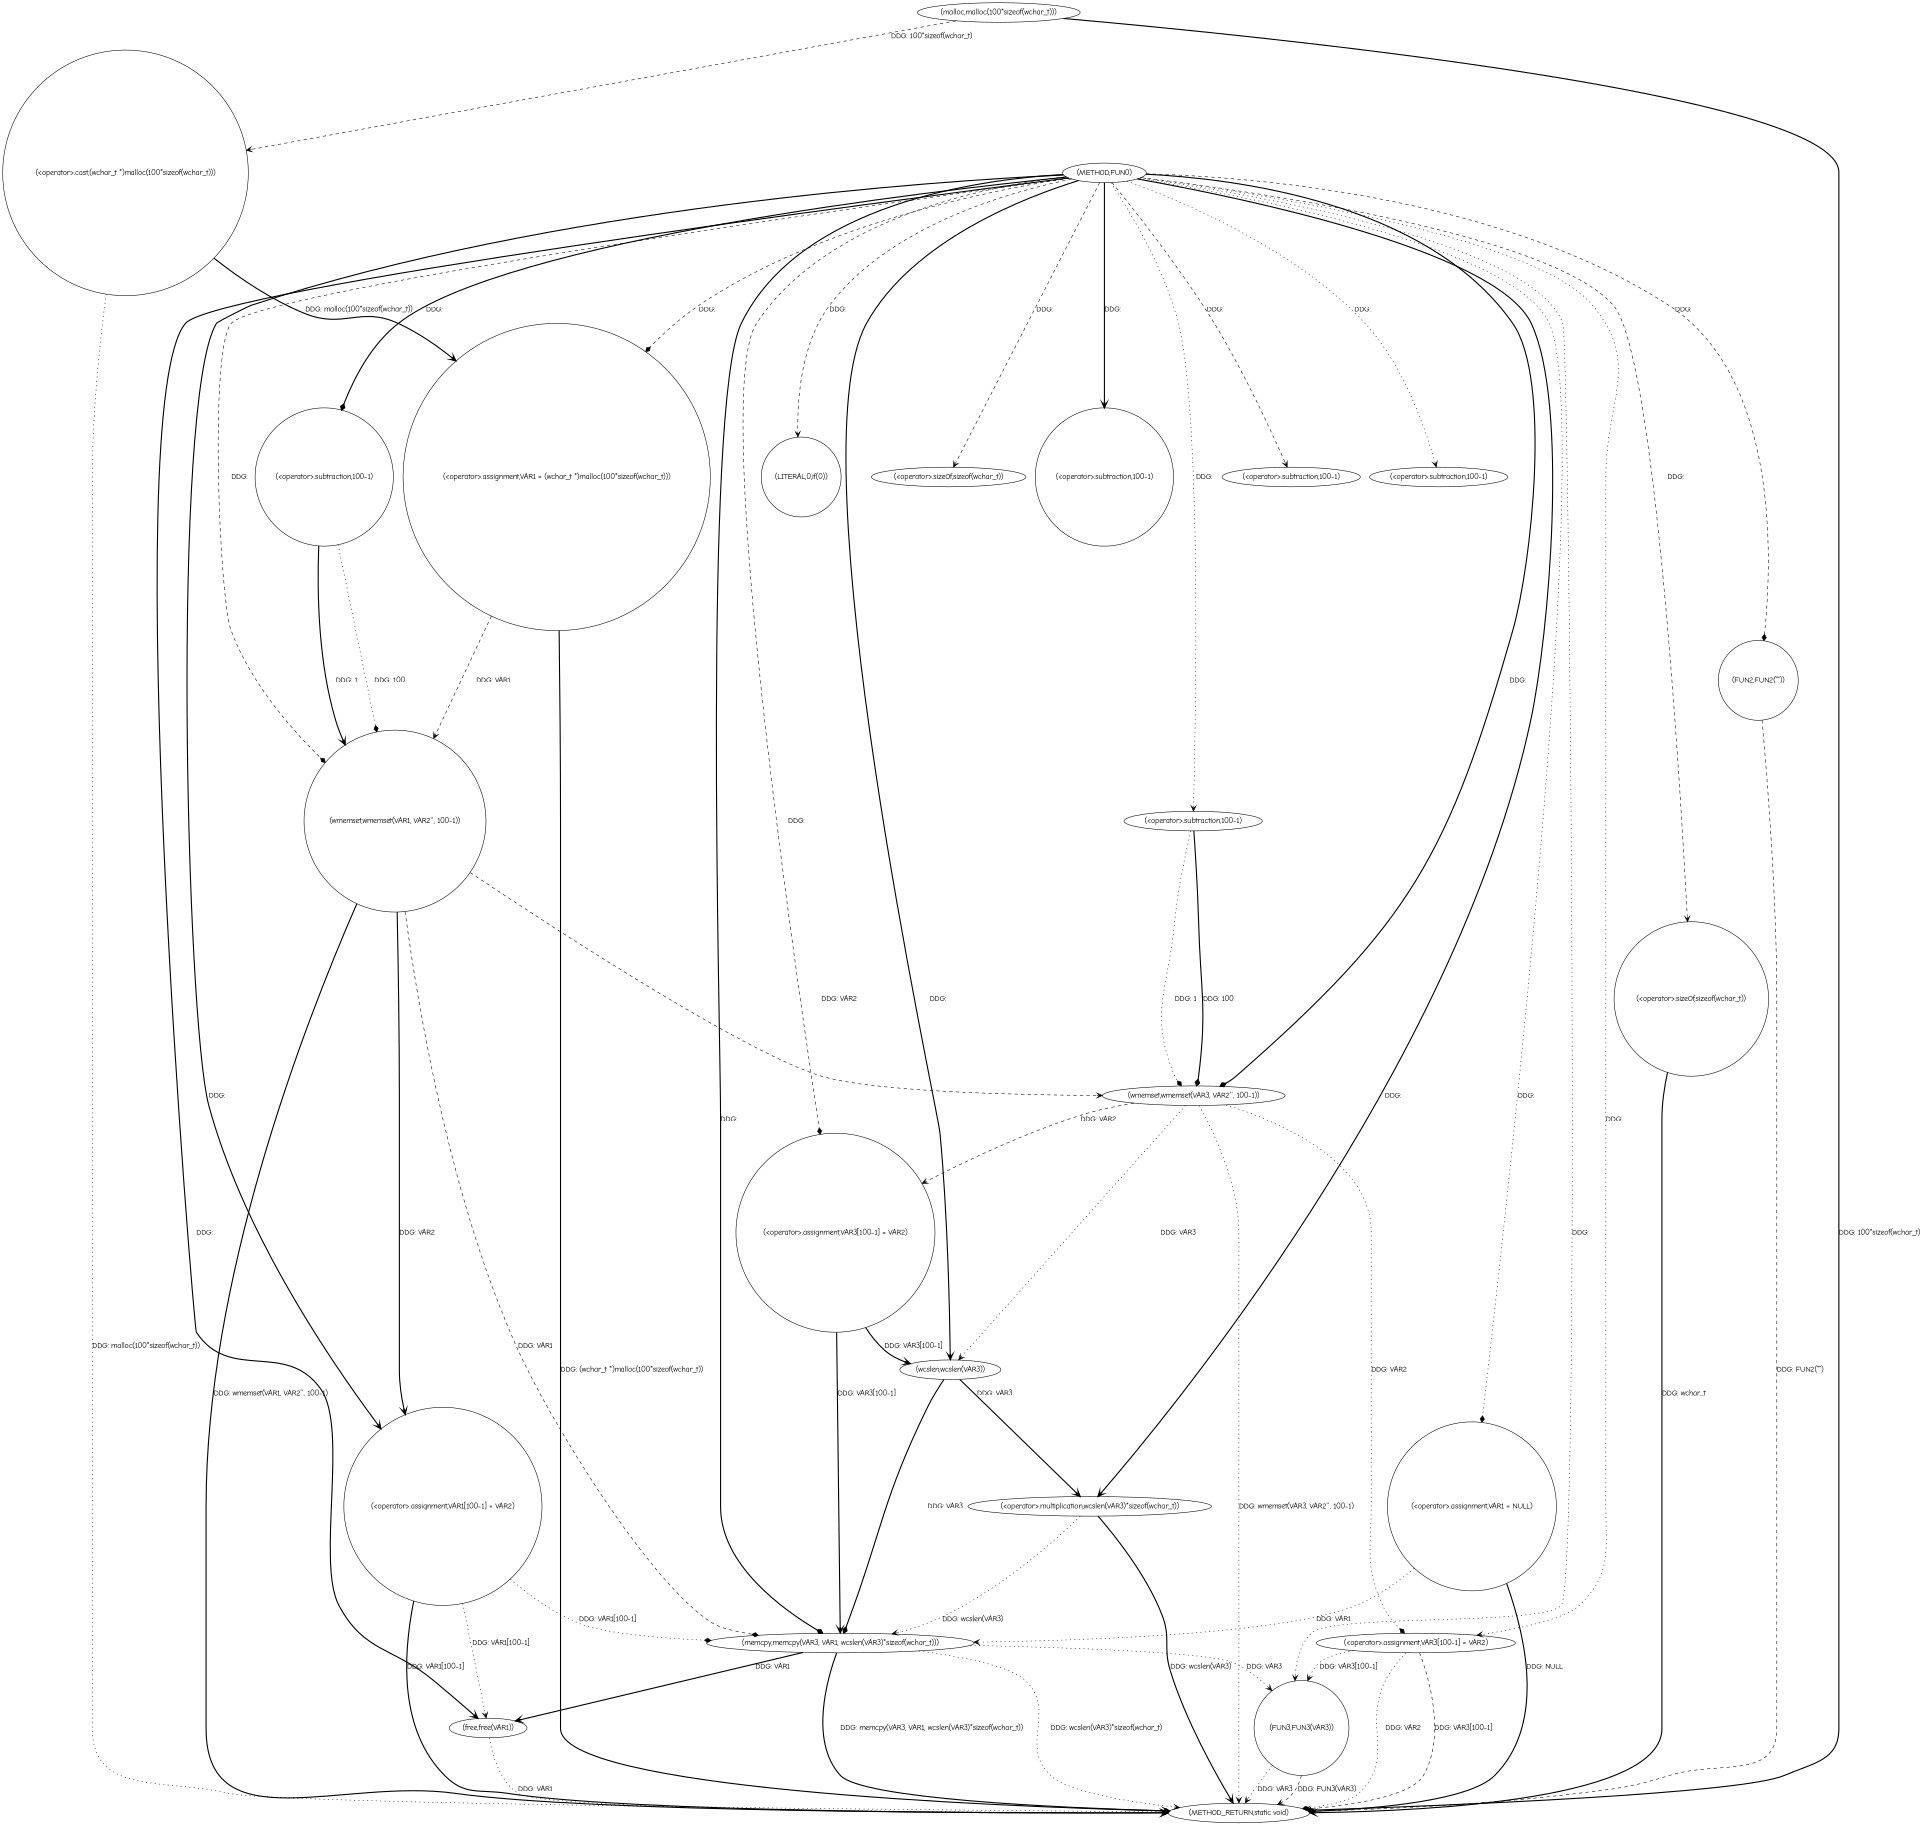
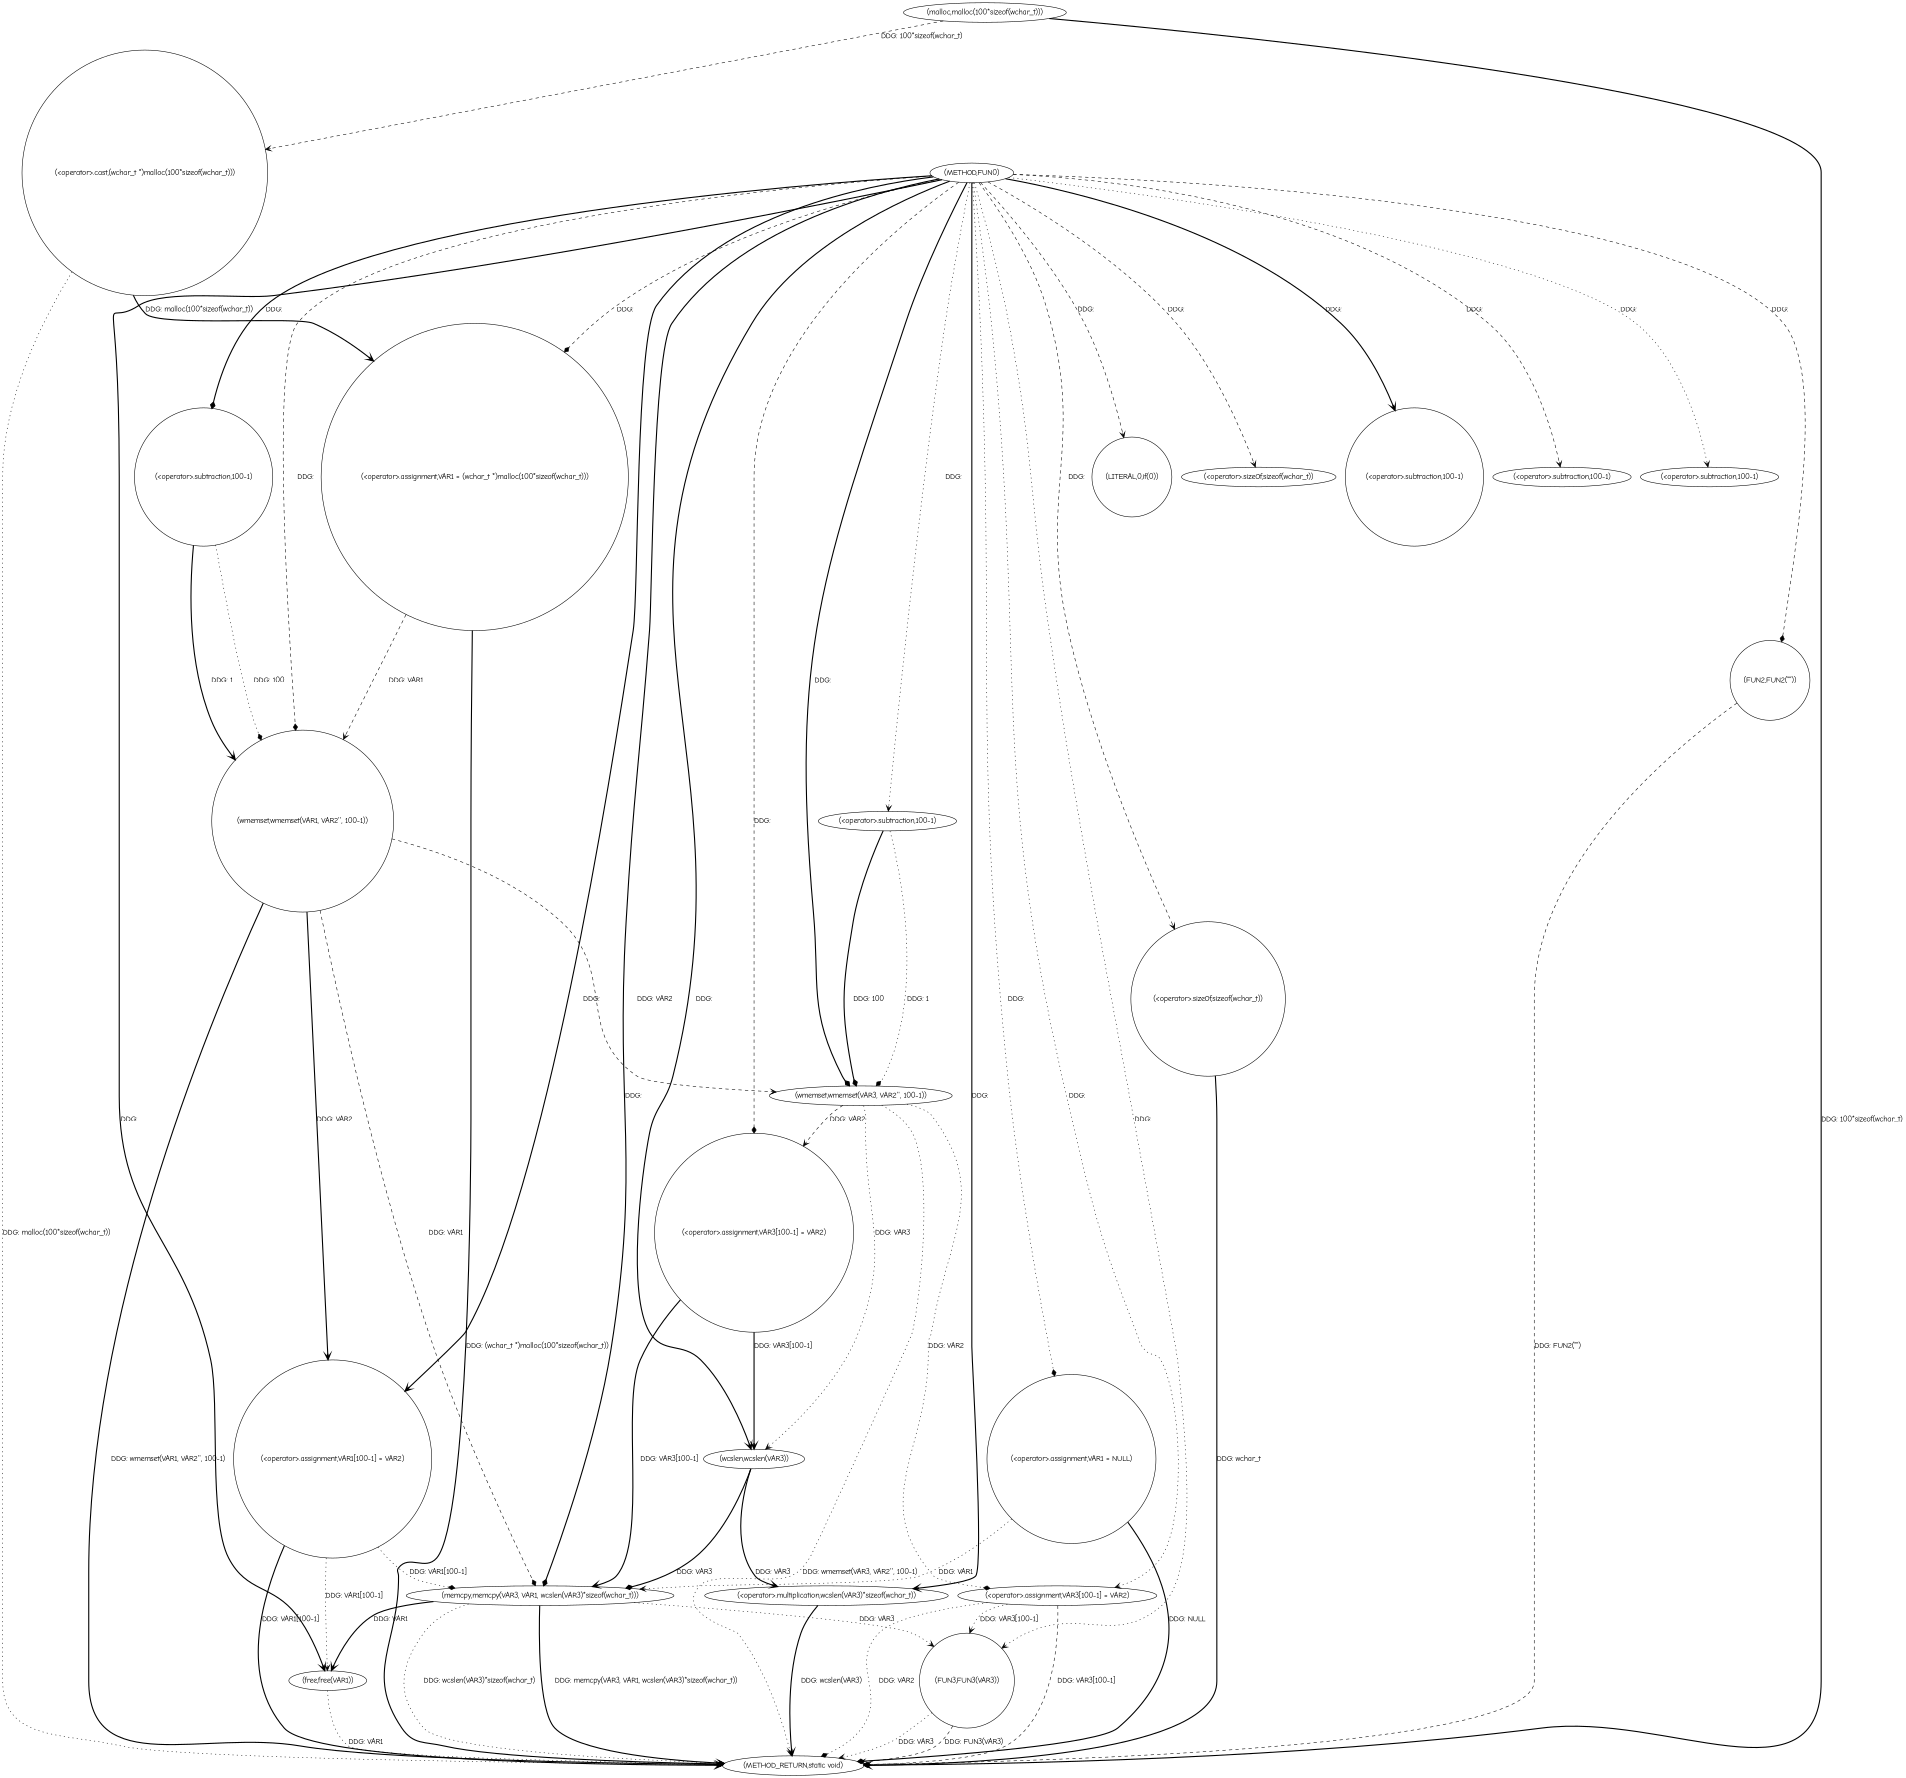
(996, 1586) -> none
